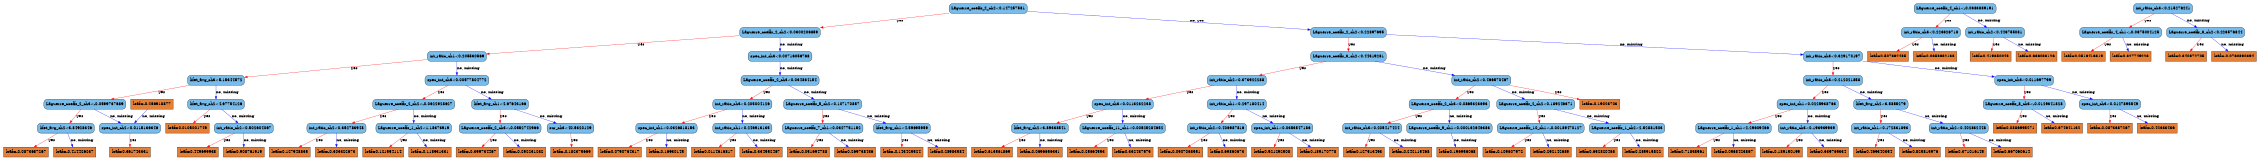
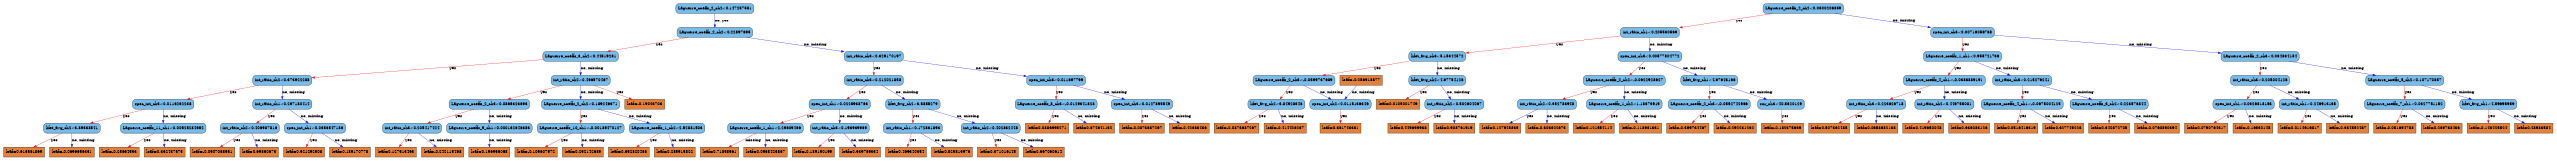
(886, 20) -> none
none -> (1963, 56)
(314, 140) -> (1525, 116)
(1717, 140) -> (753, 140)
